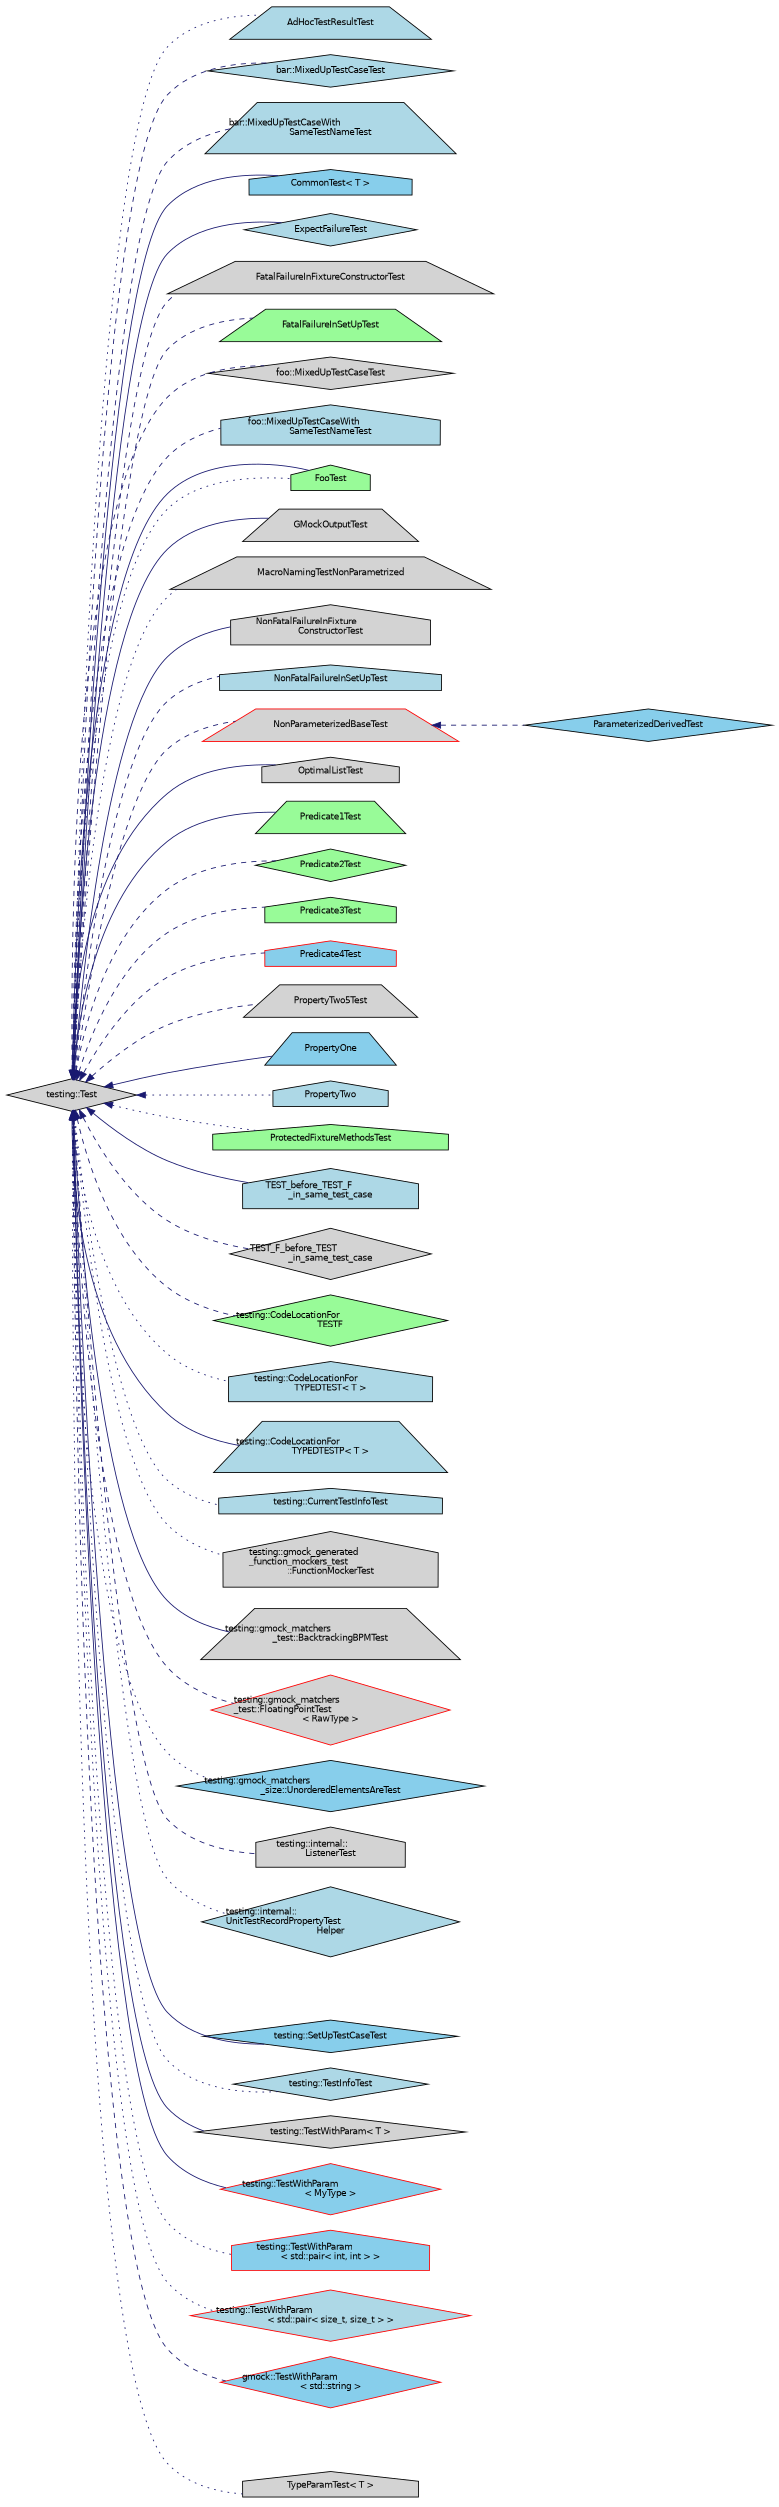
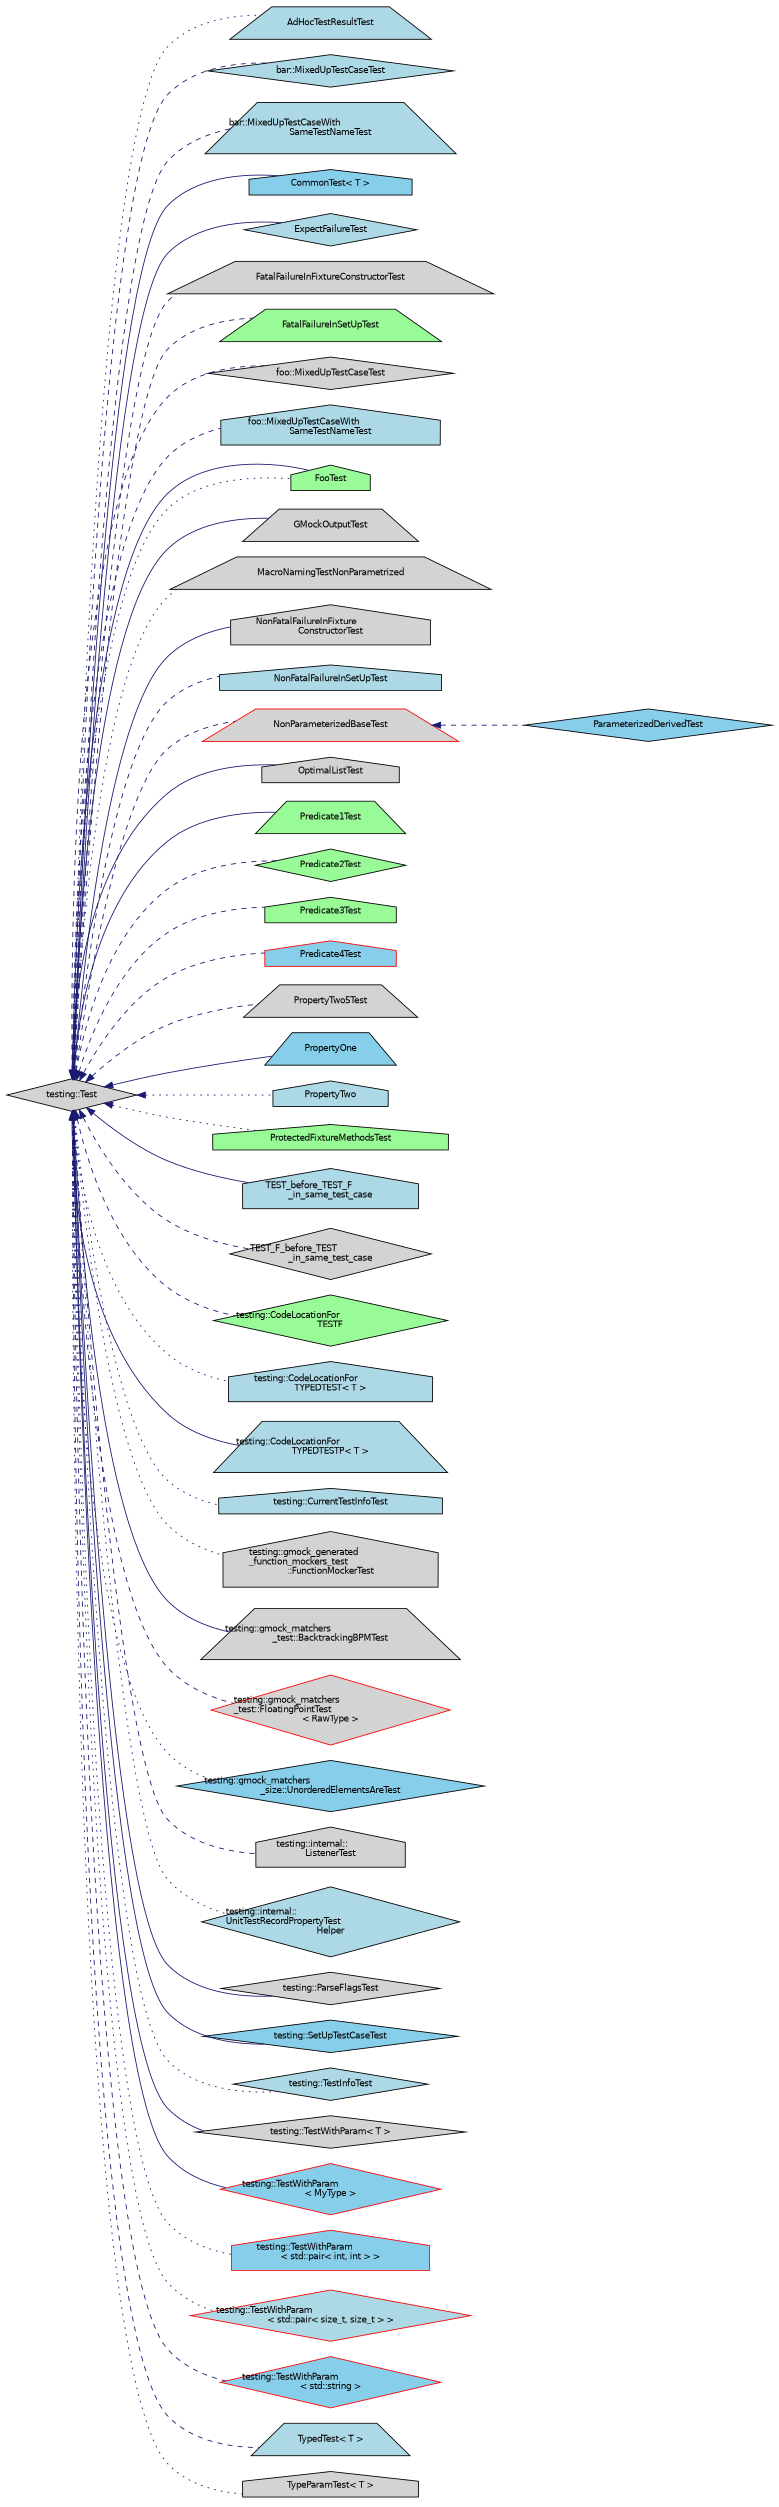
none -> (331, 1988)
(331, 2382) -> (331, 2382)
none -> (331, 2439)
